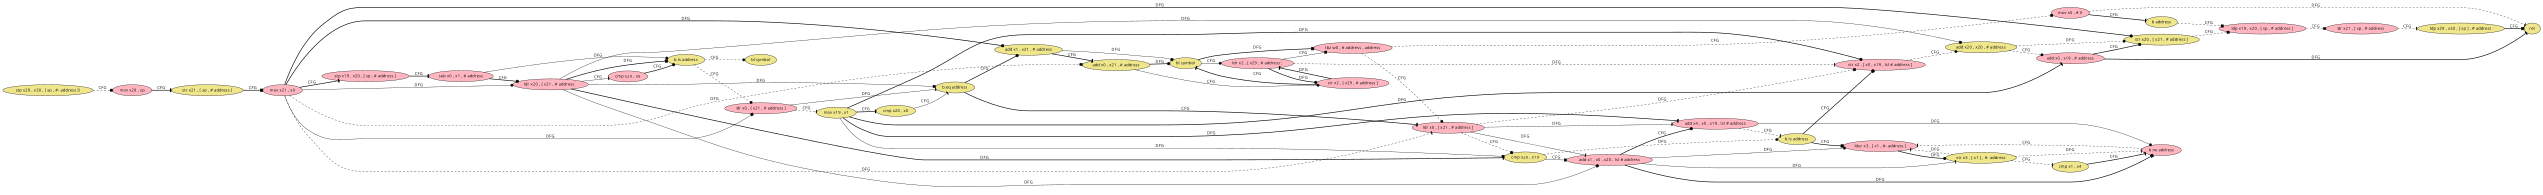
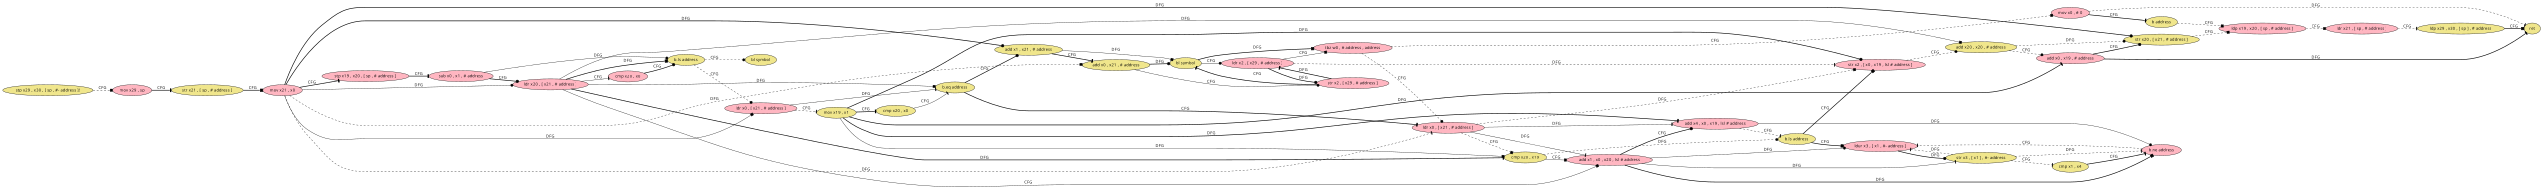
(1029, 182) -> (1029, 182)
